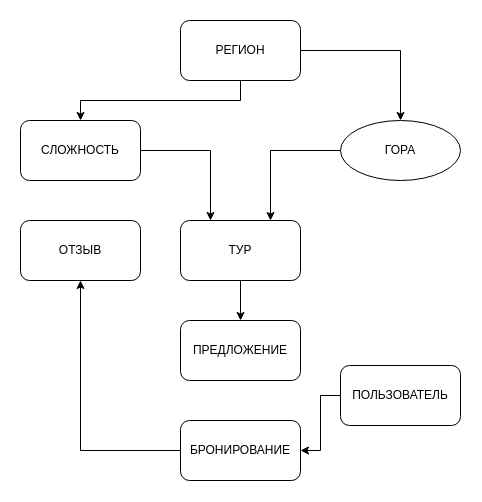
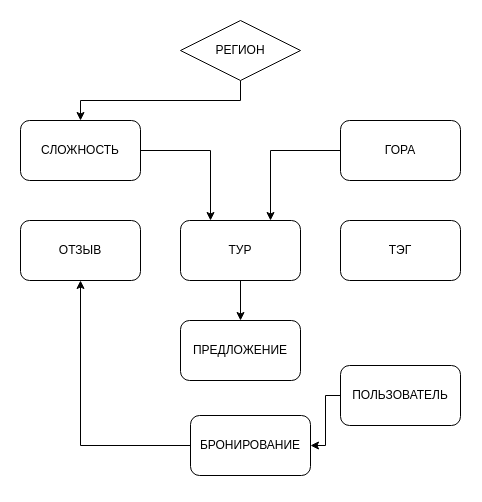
(241, 51) -> (241, 51)
(382, 51) -> none
(401, 151) -> (401, 151)
none -> (401, 251)
(241, 451) -> (251, 446)
